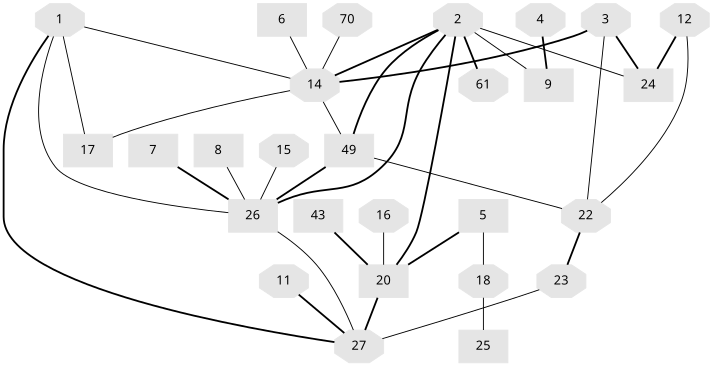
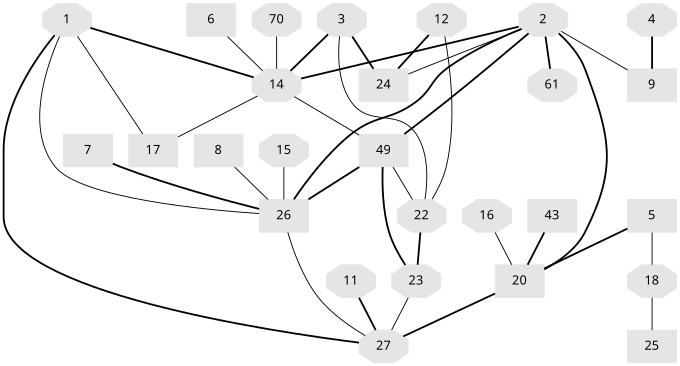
(187, 53) -> (172, 53)
none -> (386, 218)
